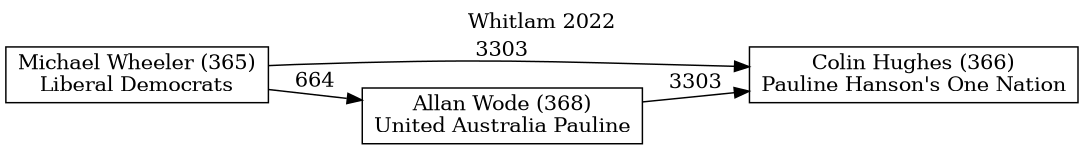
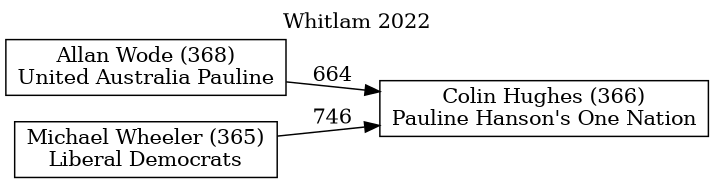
(502, 51) -> (333, 118)
(696, 83) -> (333, 76)
(308, 94) -> none
